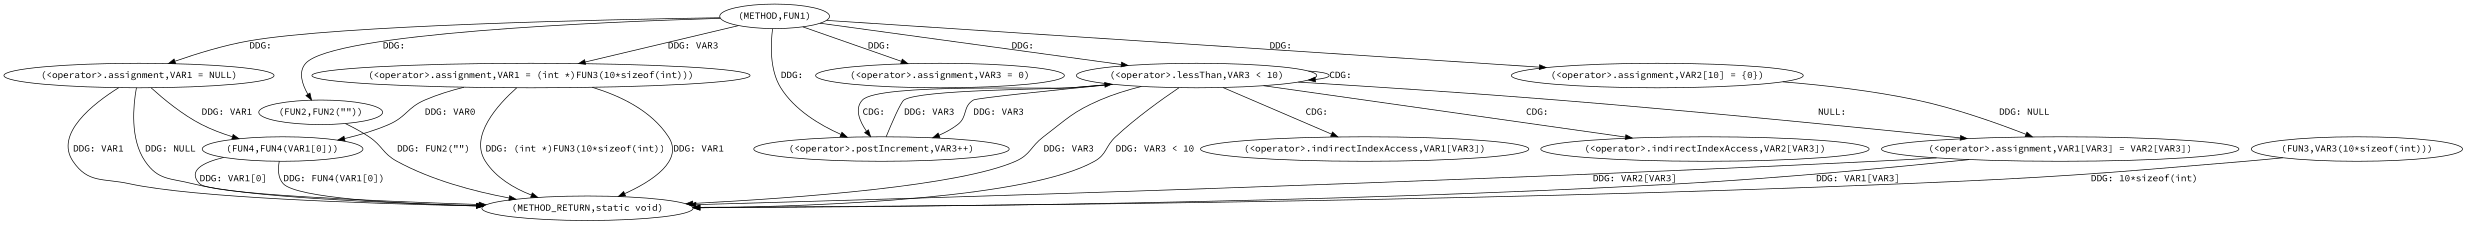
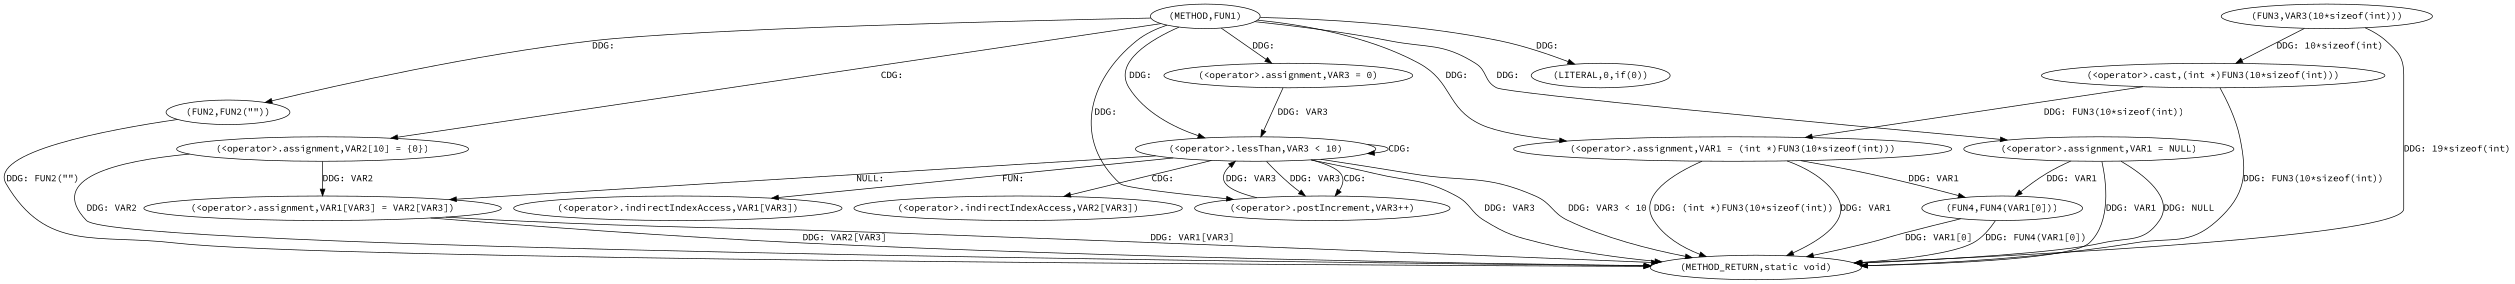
(693, 46) -> (1460, 76)
(1284, 46) -> (895, 76)
none -> (1601, 76)
none -> (2213, 76)
none -> (1273, 109)
(450, 112) -> (1934, 179)
(1320, 112) -> (1016, 179)
(2024, 112) -> (348, 179)
(2144, 179) -> (2457, 149)
none -> (787, 253)
